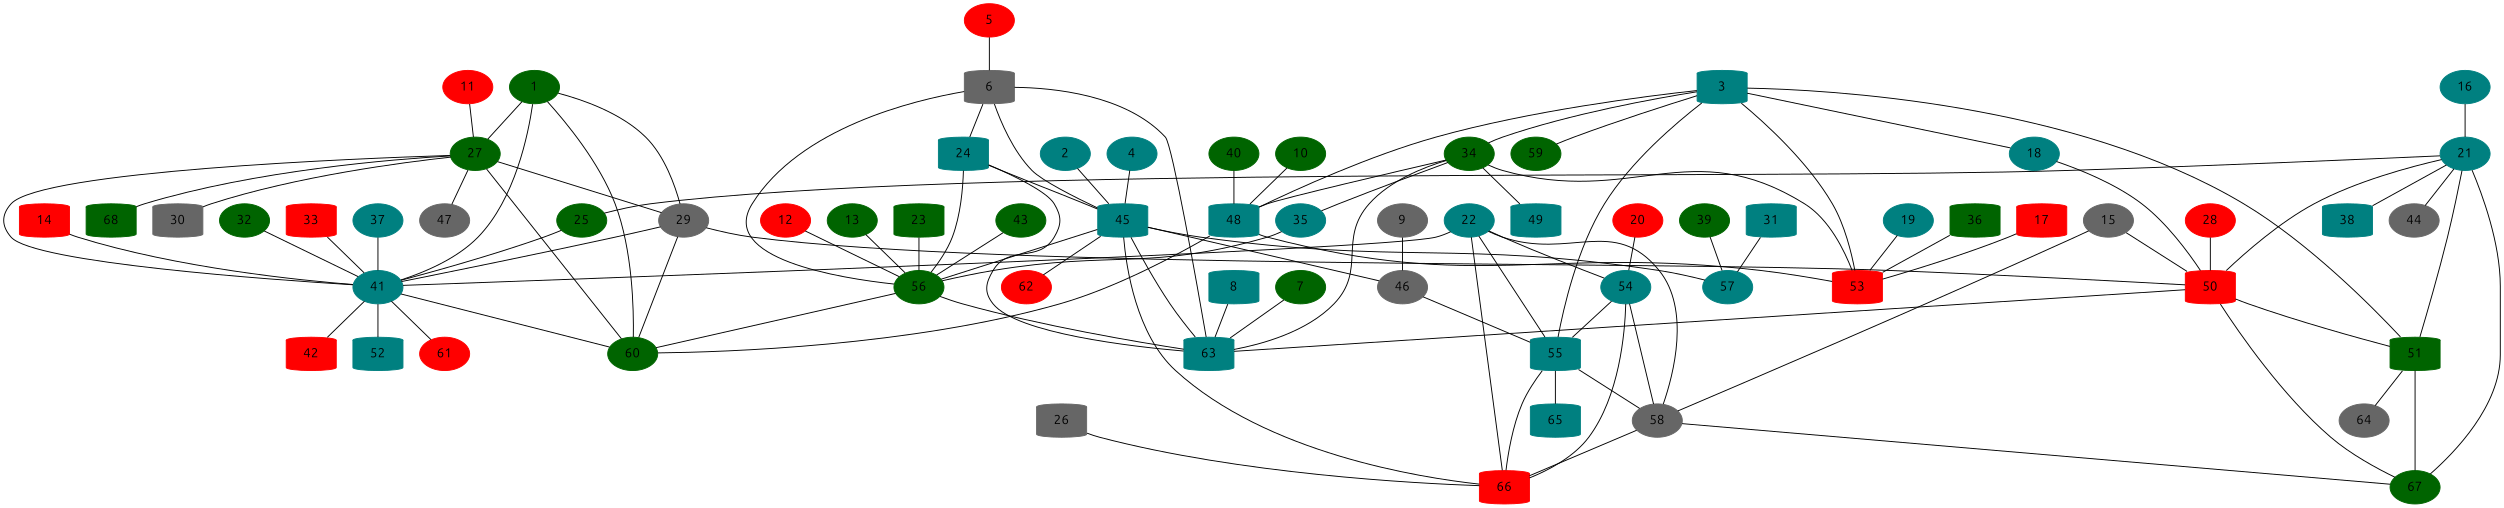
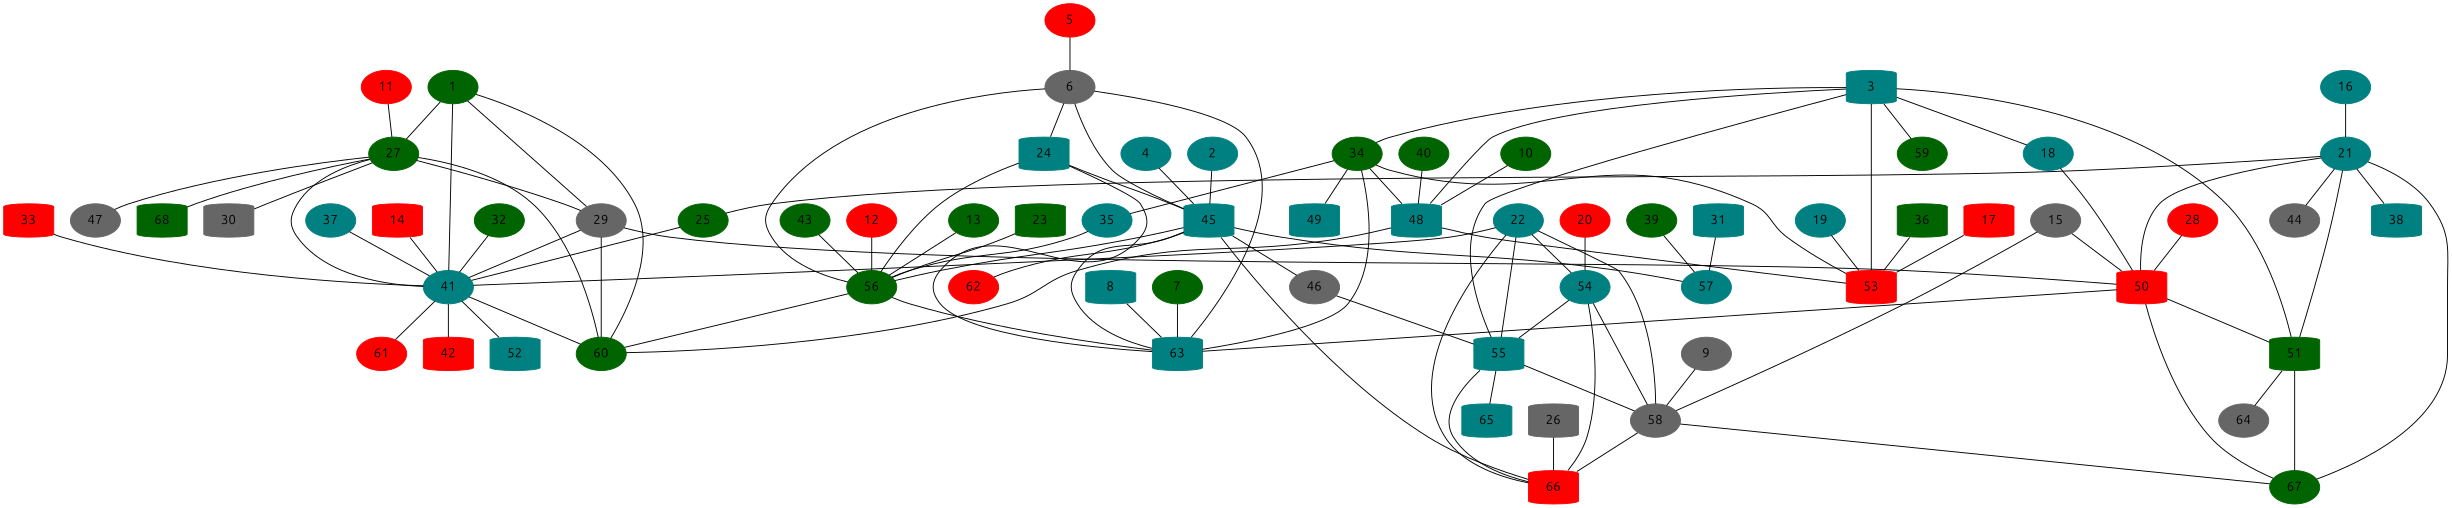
(989, 87) -> (1070, 87)
(1403, 247) -> (1681, 387)
